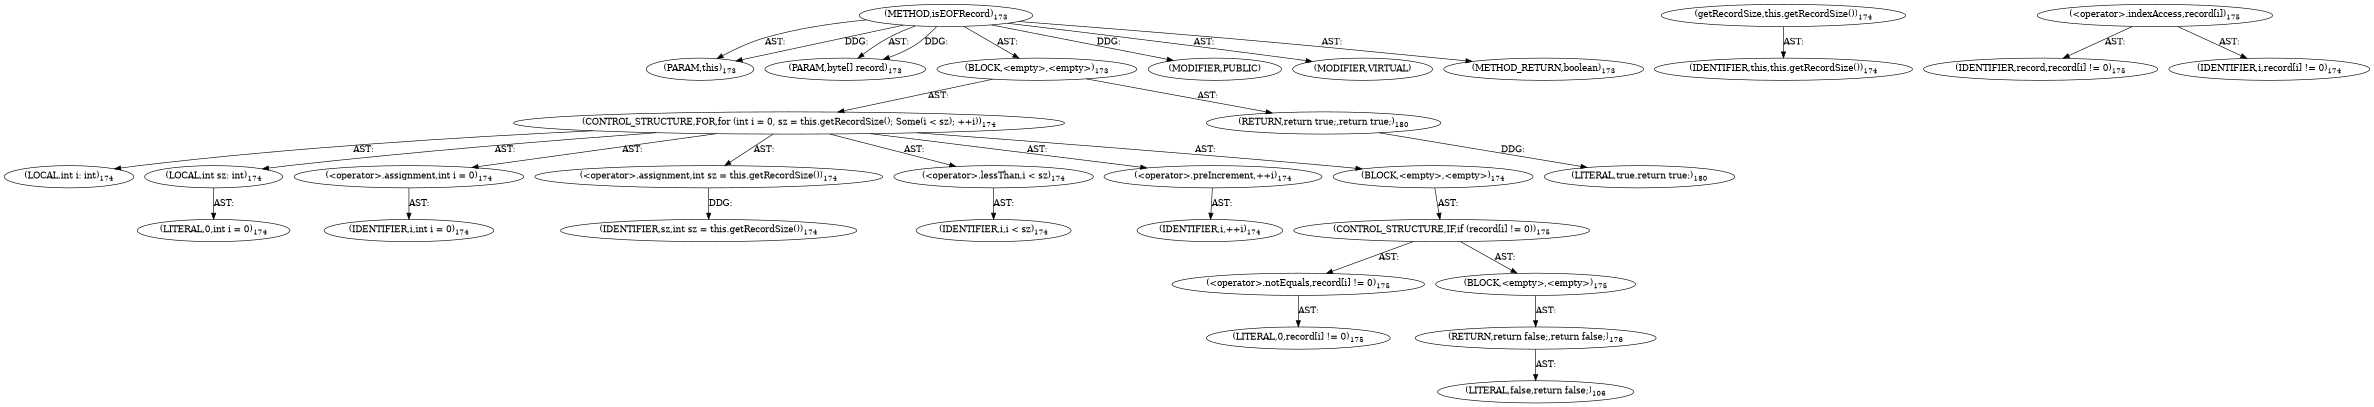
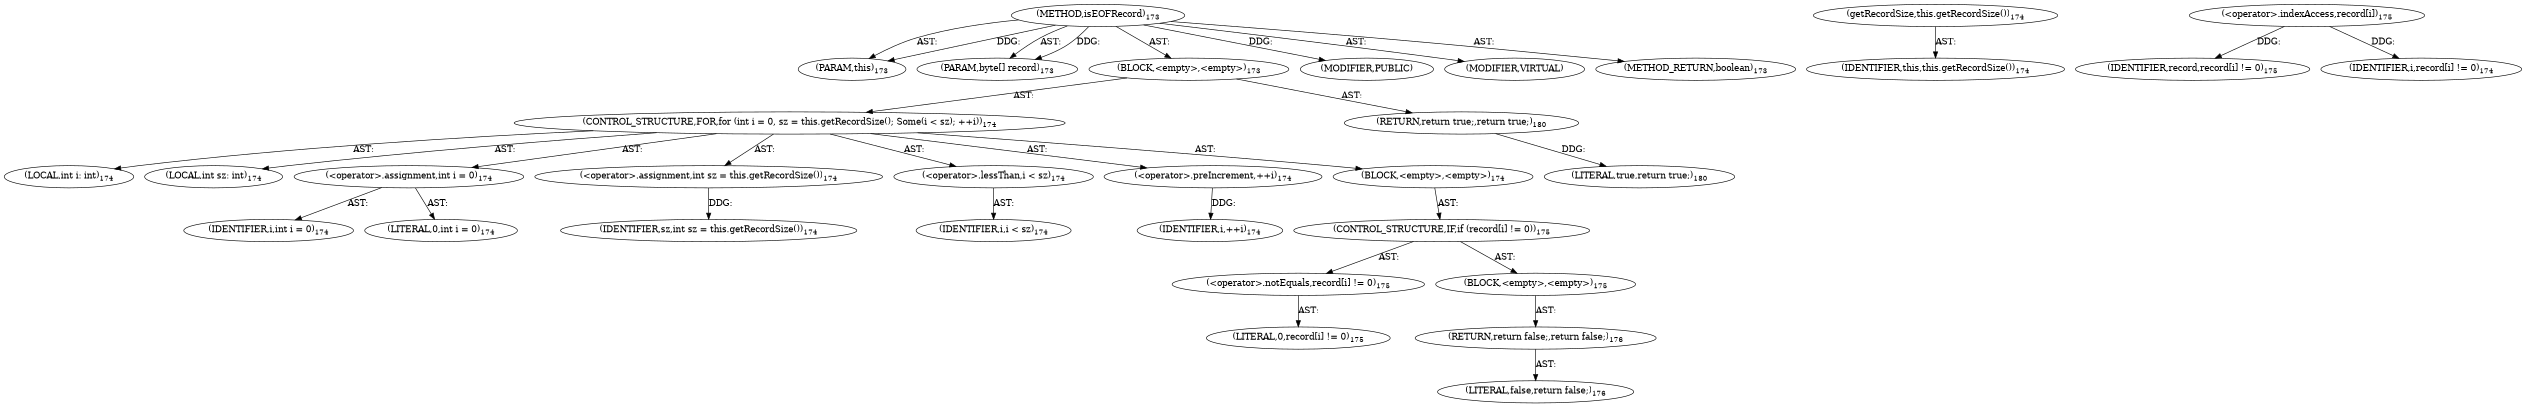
(2117, 42) -> (2270, 42)
(2231, 42) -> (2385, 42)
(214, 201) -> (423, 201)
(1224, 204) -> (1225, 204)
(1599, 391) -> (1599, 391)
